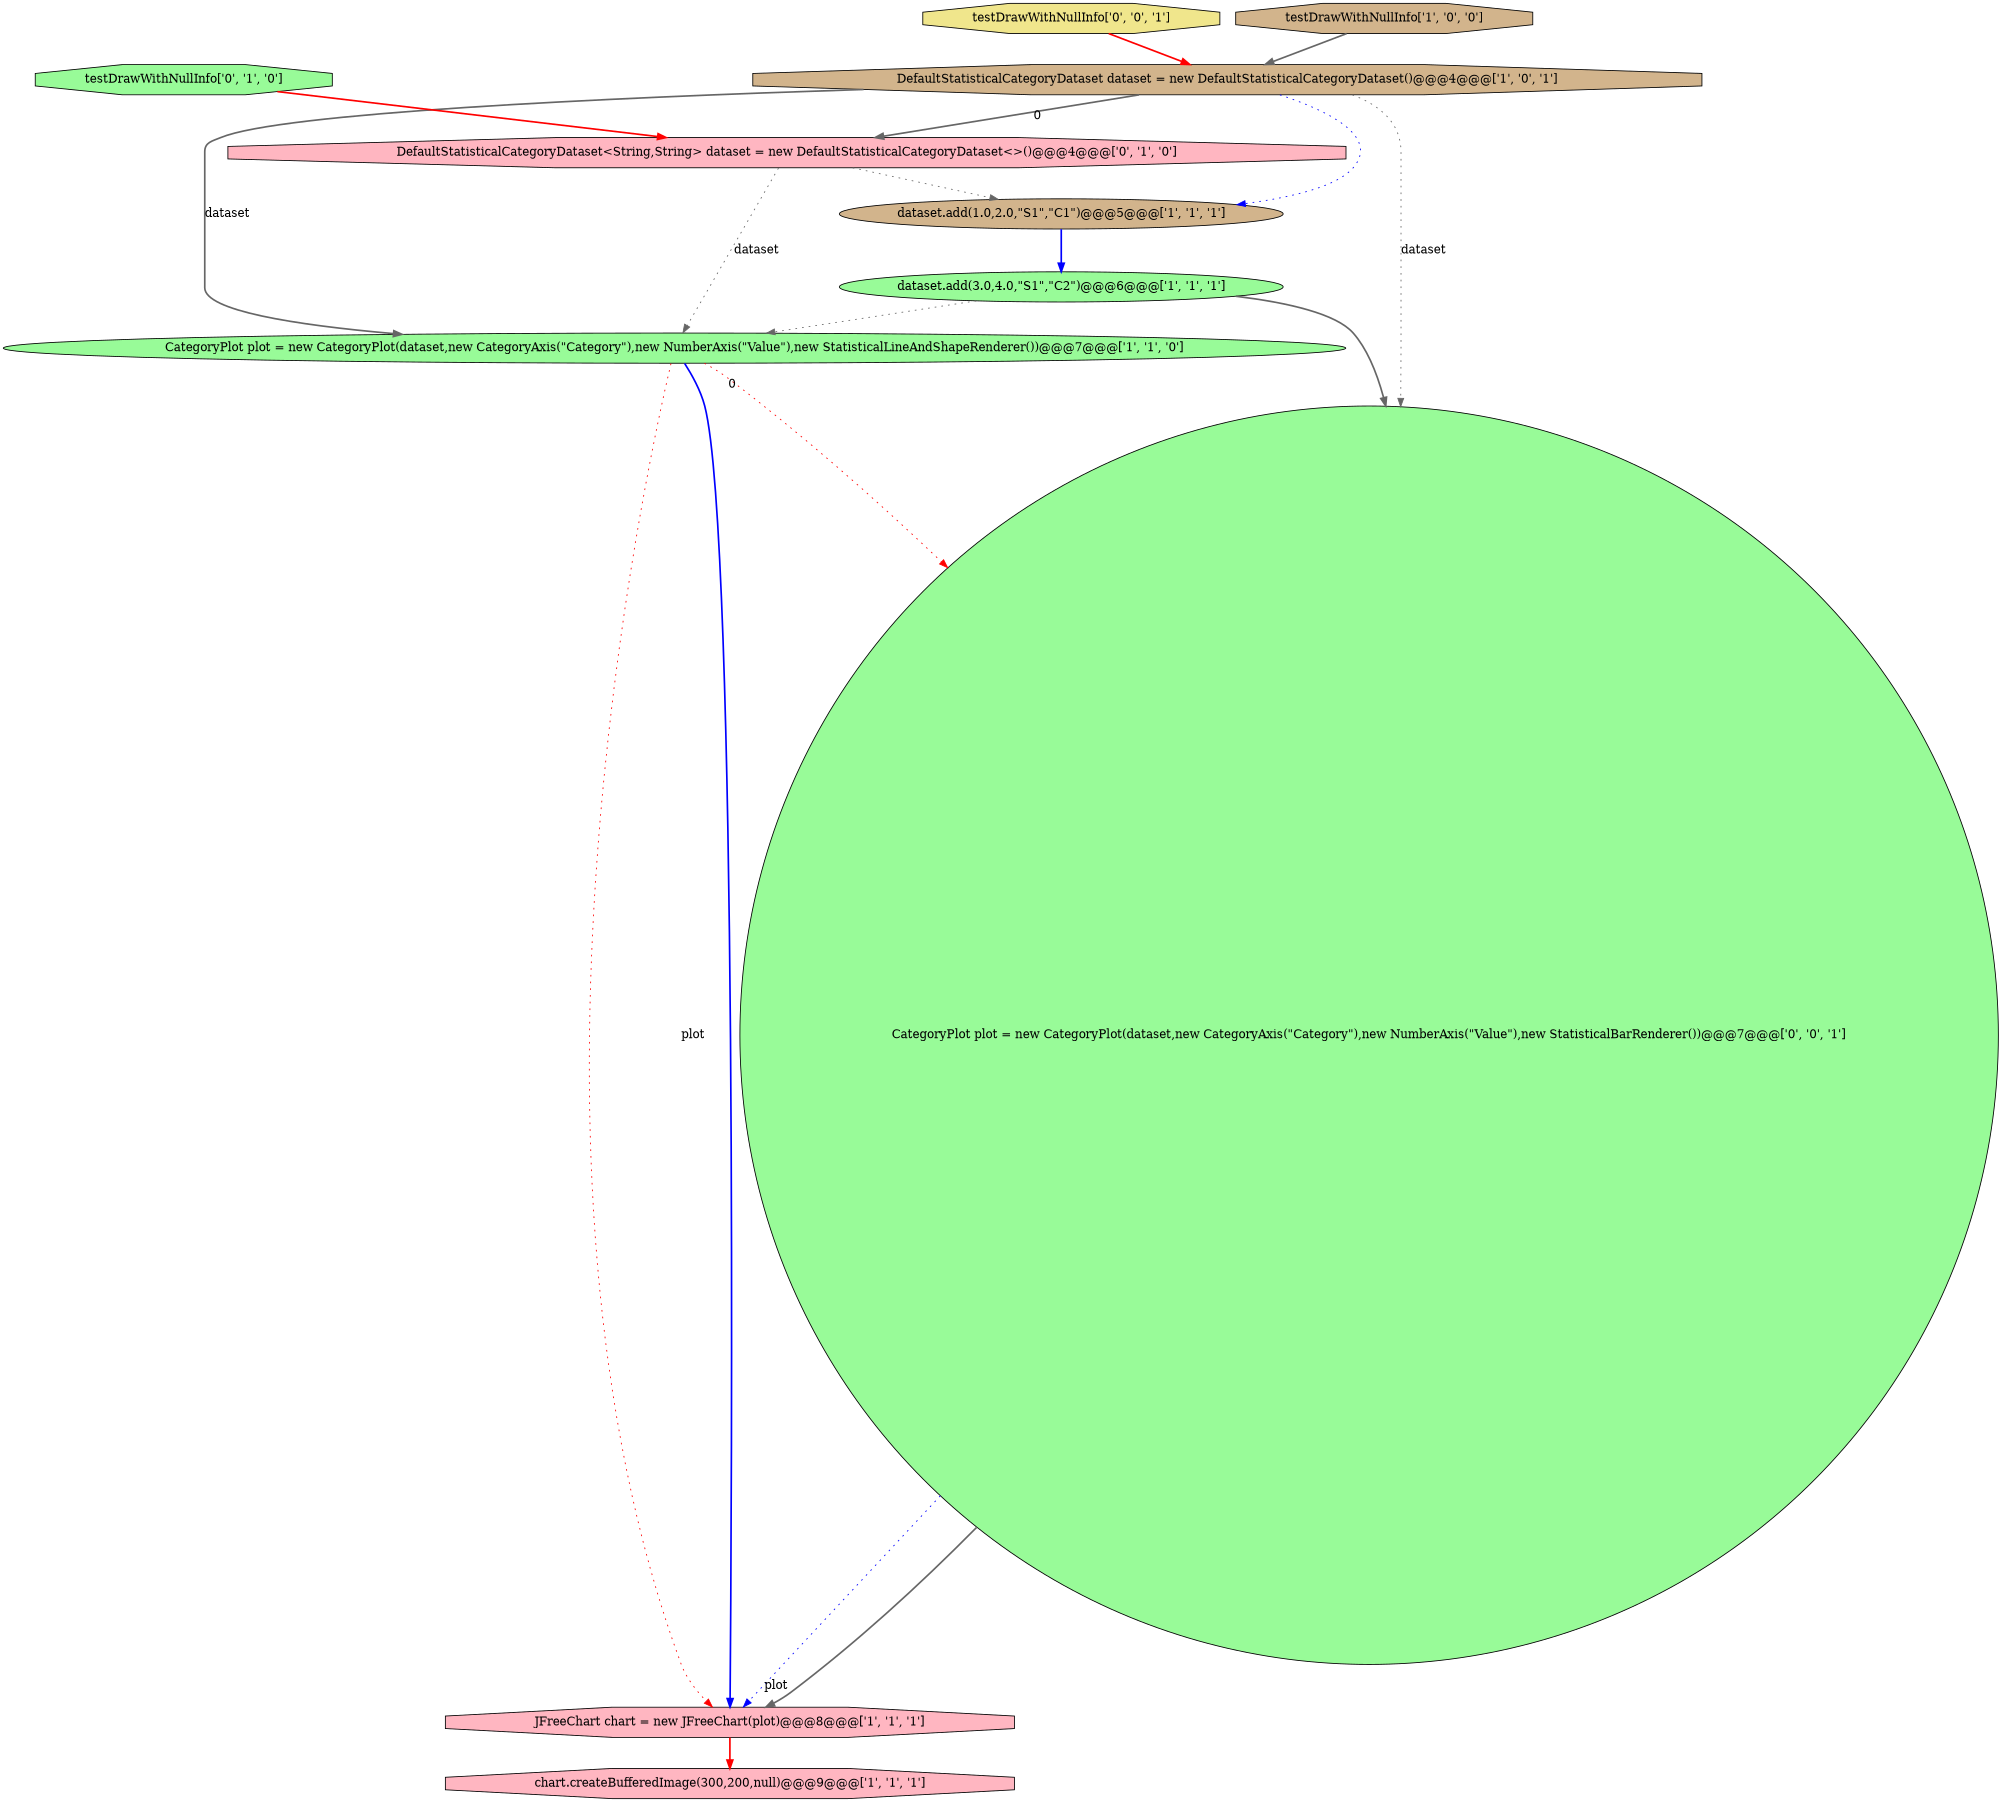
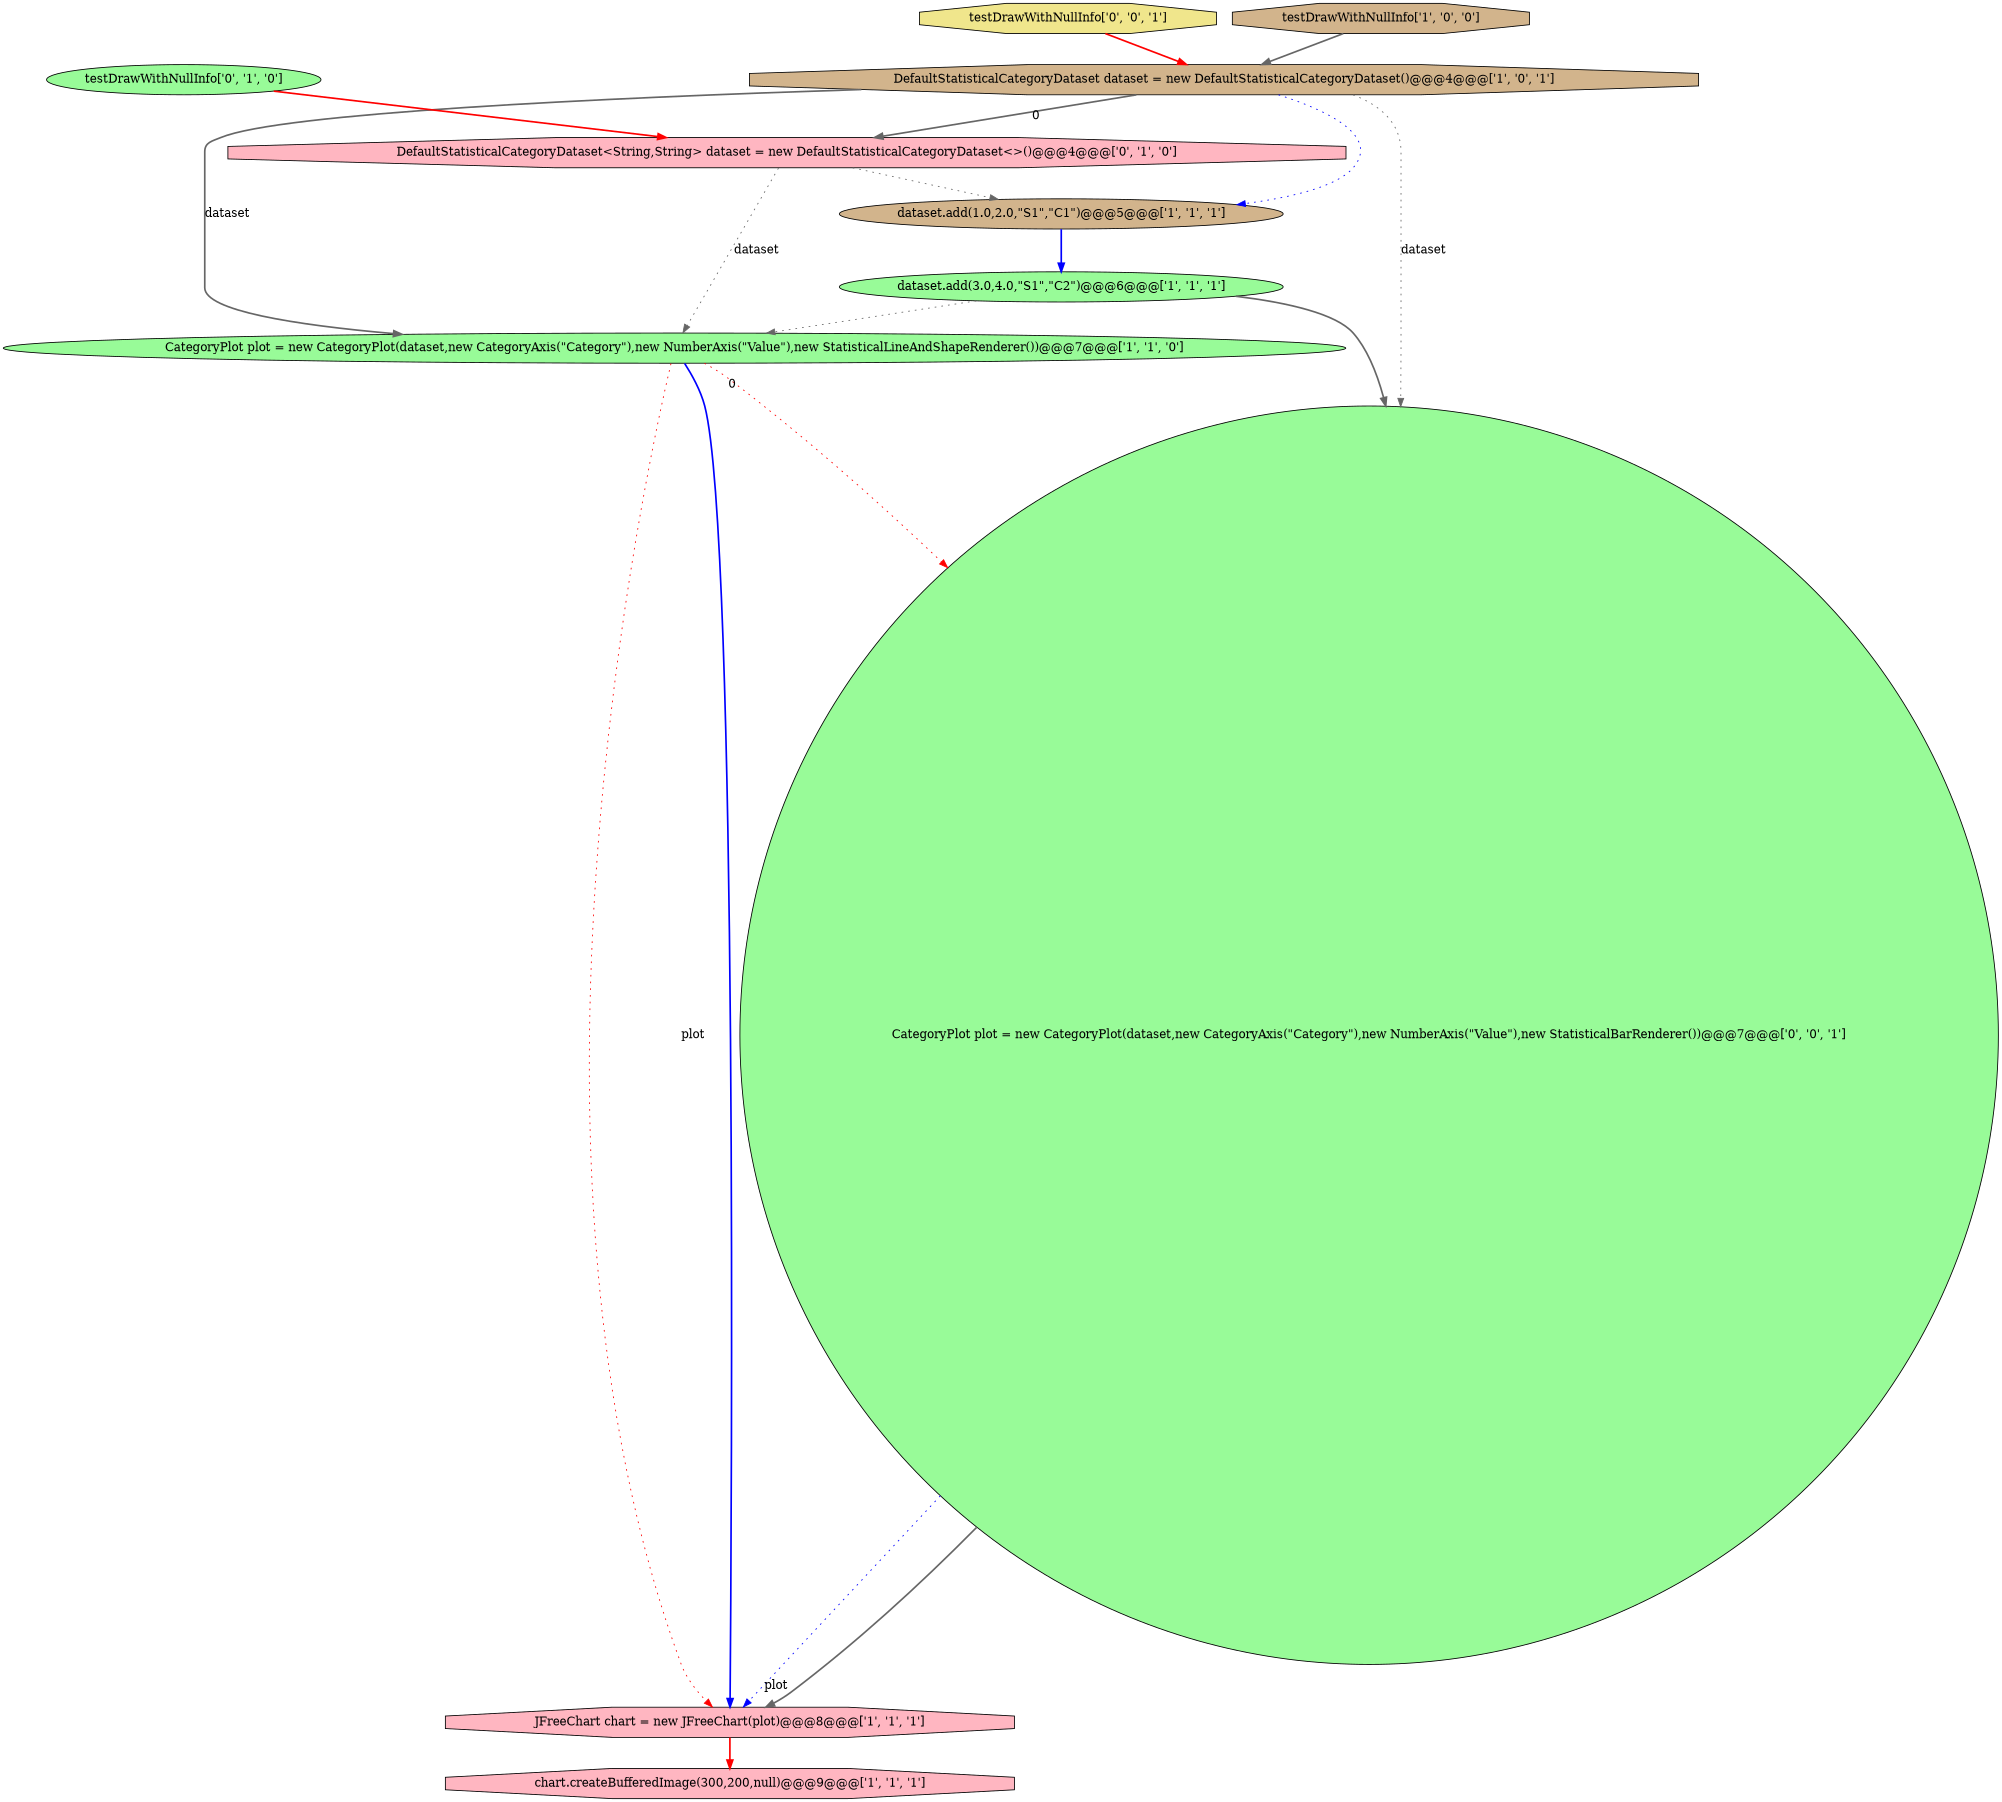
(184, 80) -> (184, 80)
